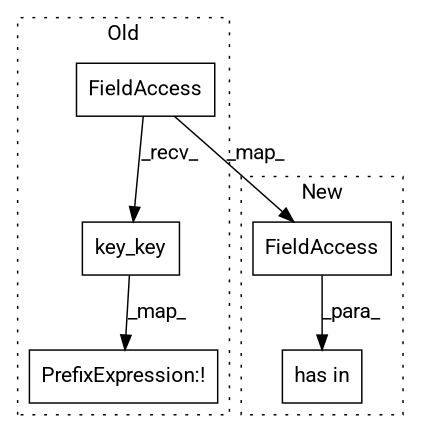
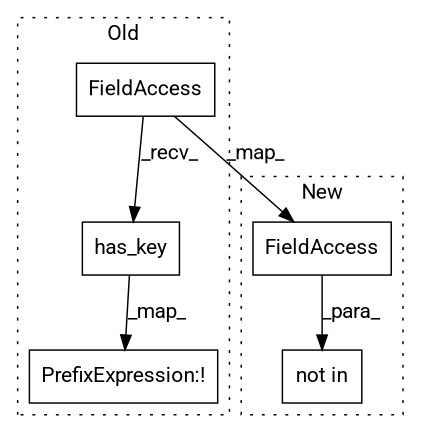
(131, 249) -> (131, 249)
(322, 377) -> (322, 377)
